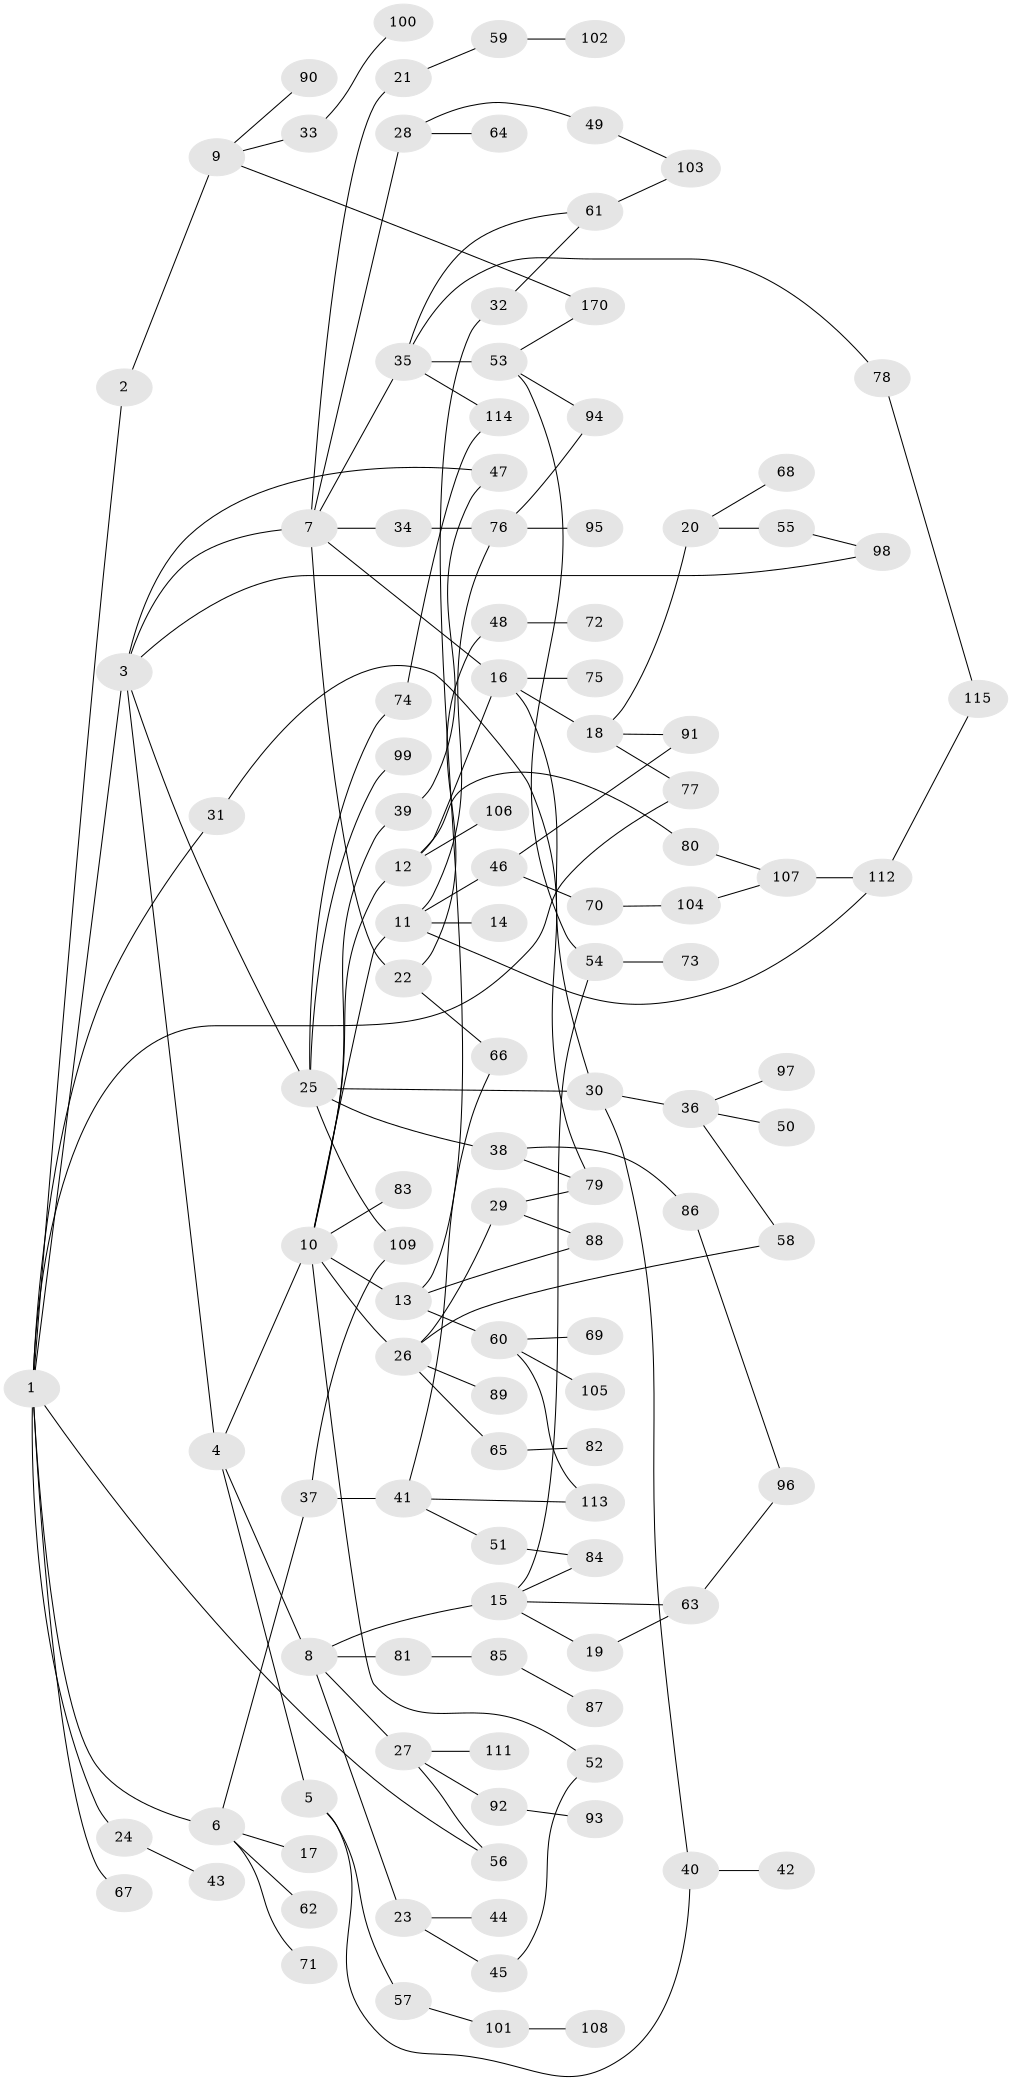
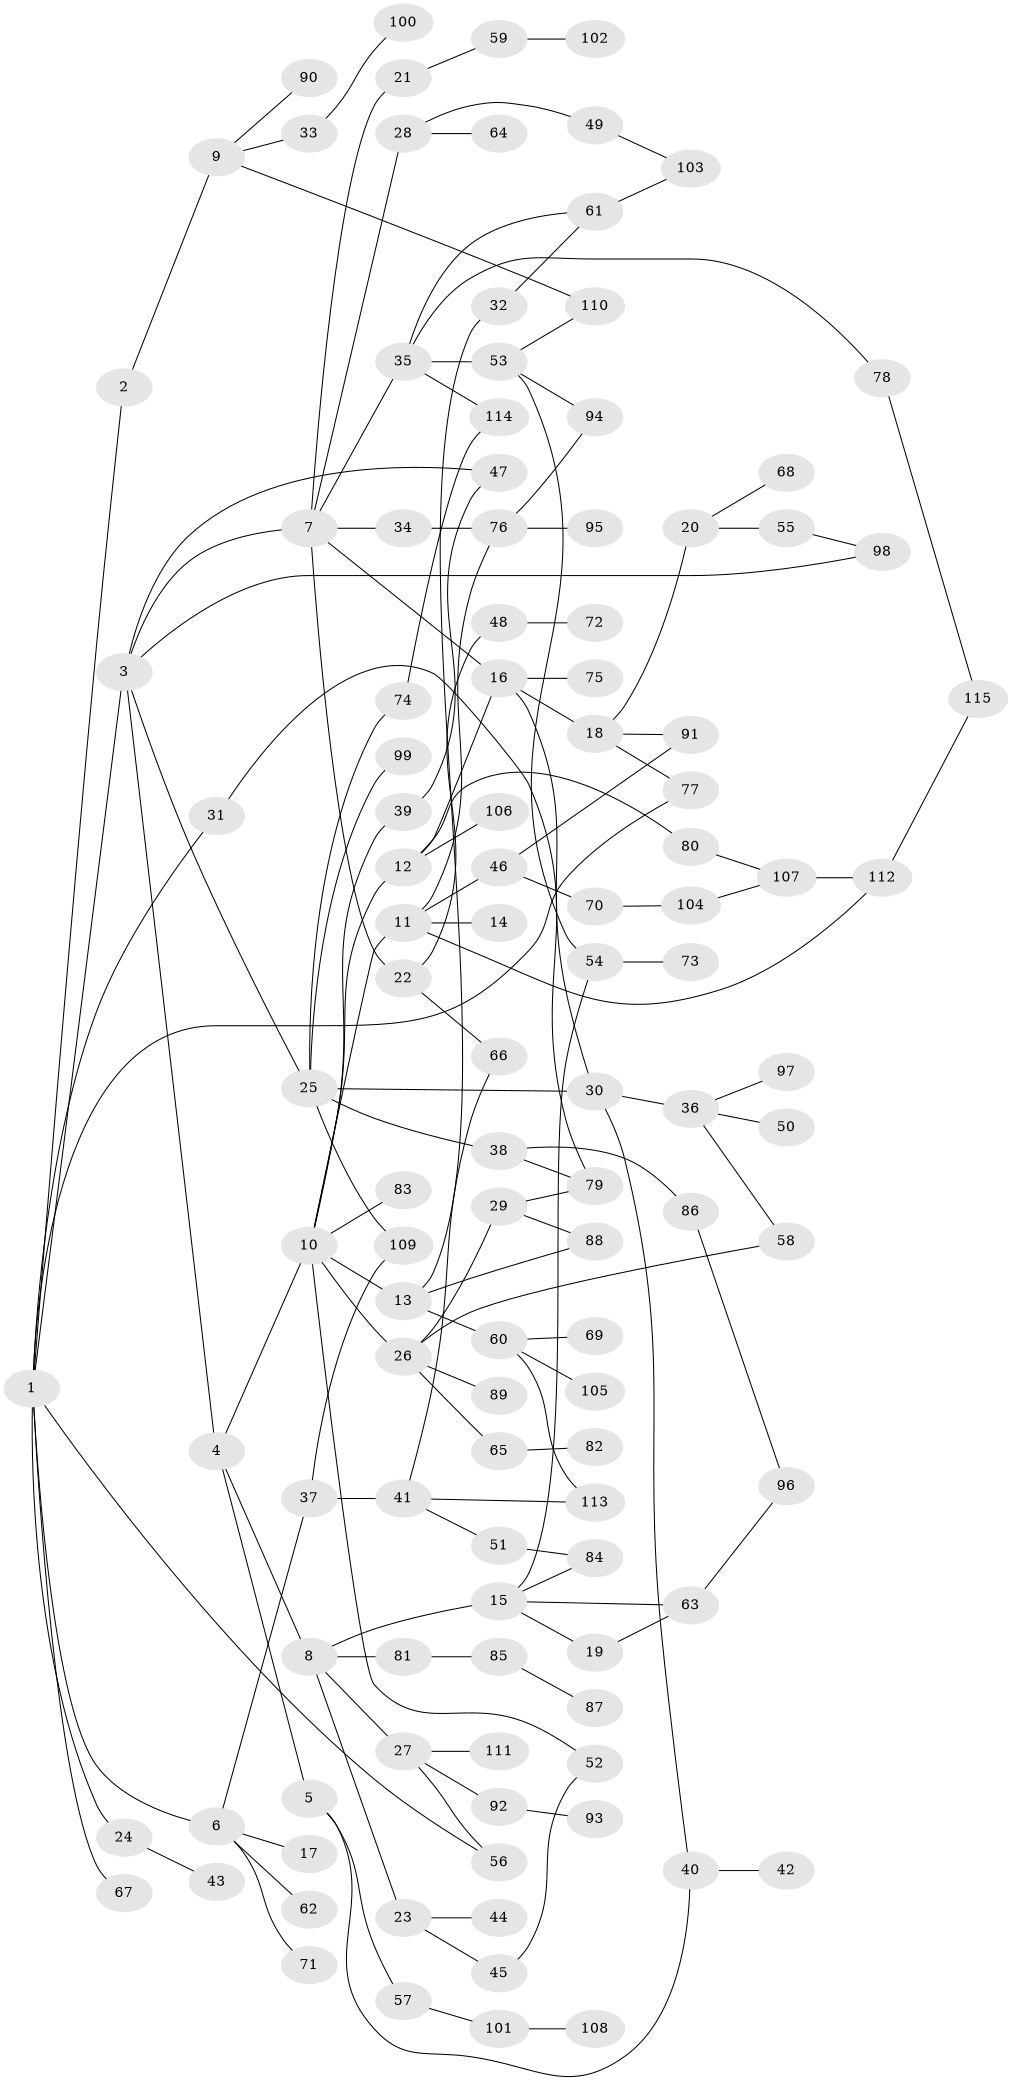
(595, 306) -> (595, 306)
